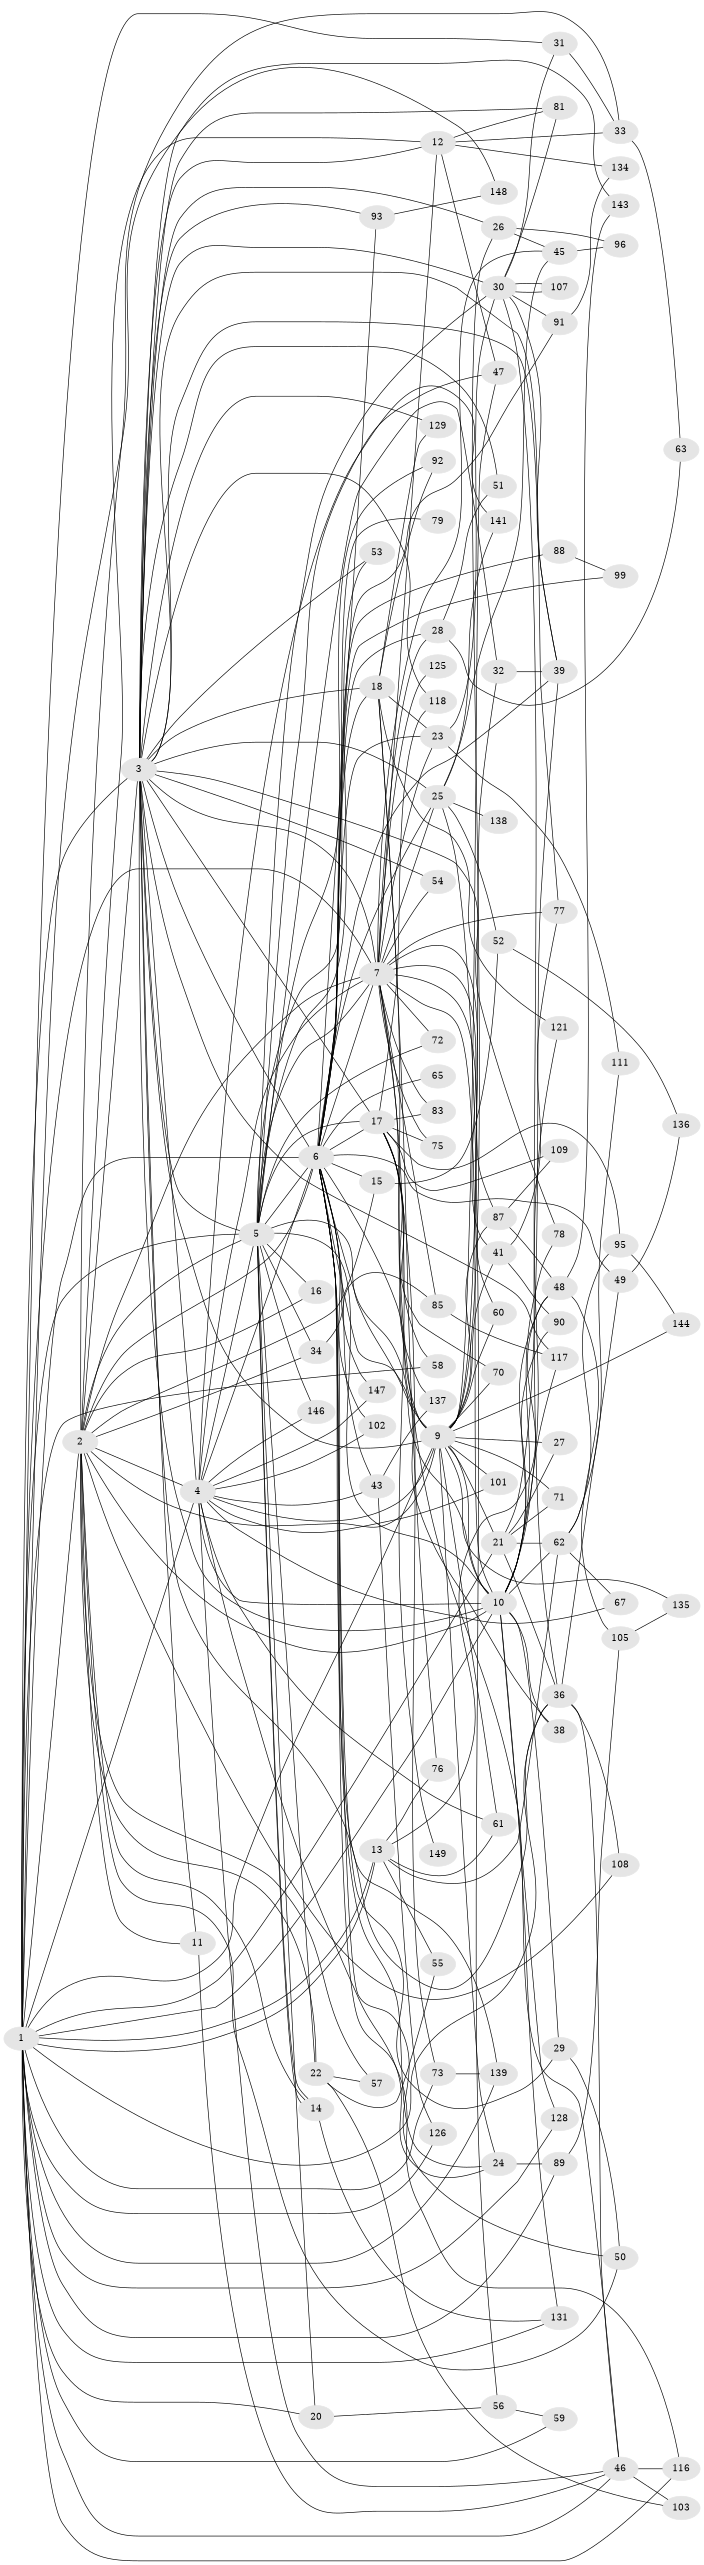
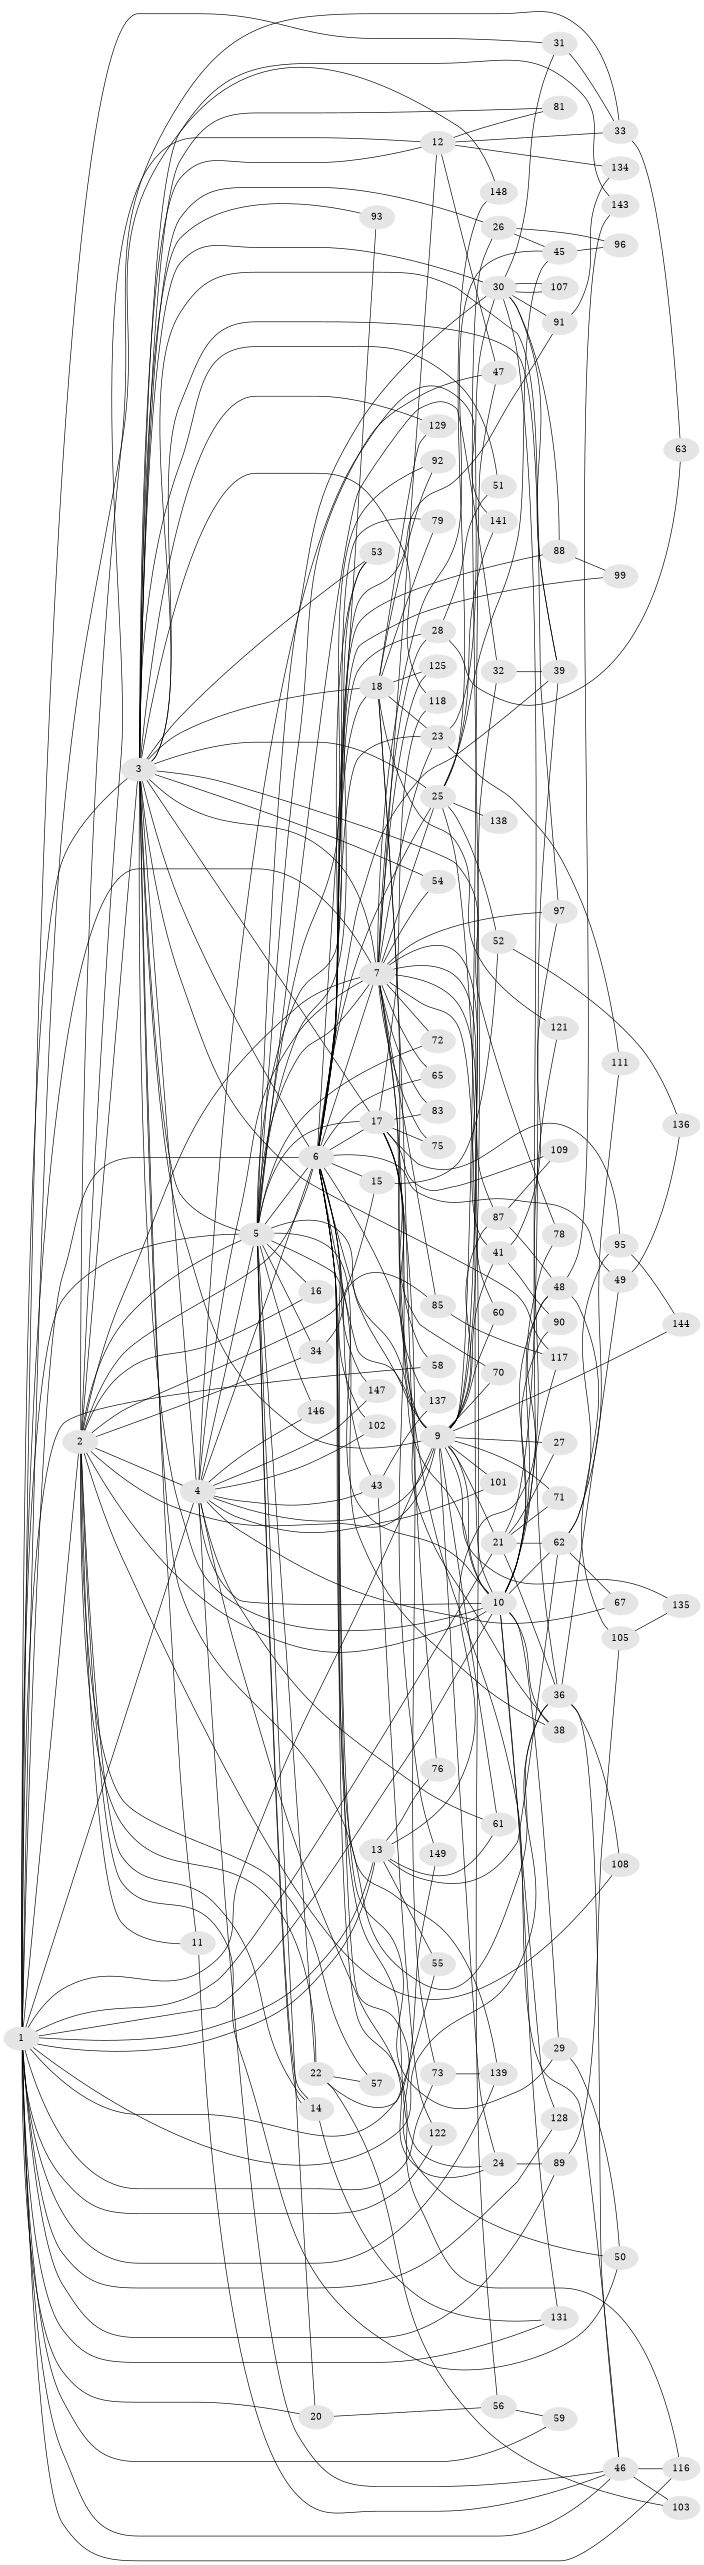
(533, 199) -> (549, 415)
(442, 204) -> (462, 537)
none -> (414, 583)
none -> (407, 677)
none -> (337, 852)
(560, 912) -> (560, 912)
none -> (404, 1034)
none -> (352, 1504)
none -> (311, 2134)
(438, 2134) -> (438, 2134)
